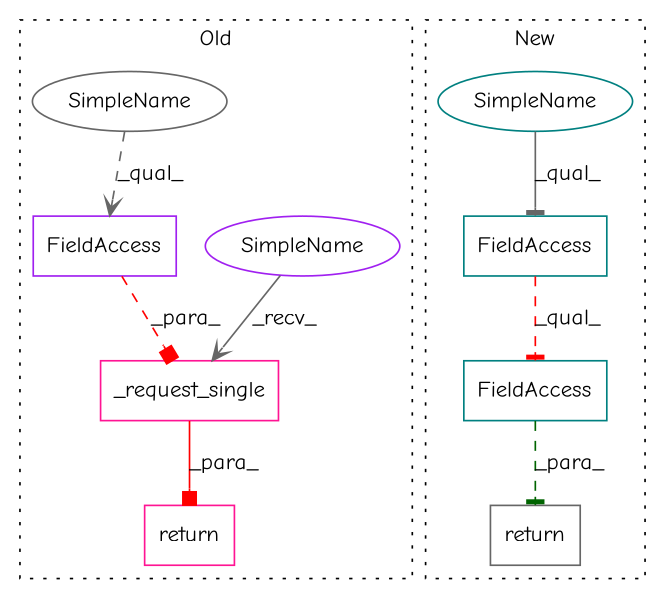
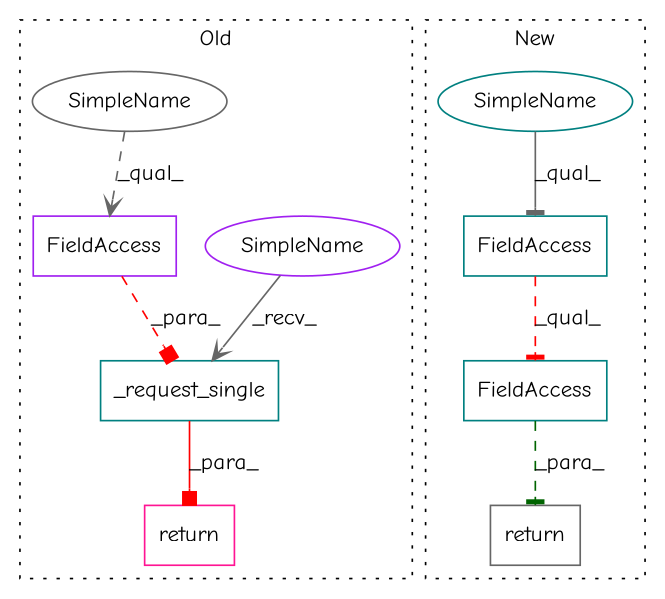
(190, 391) -> (190, 391)
